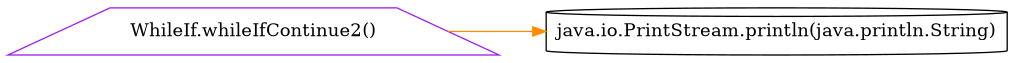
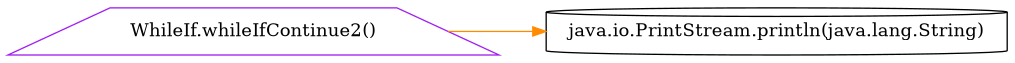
(777, 31) -> (777, 31)
